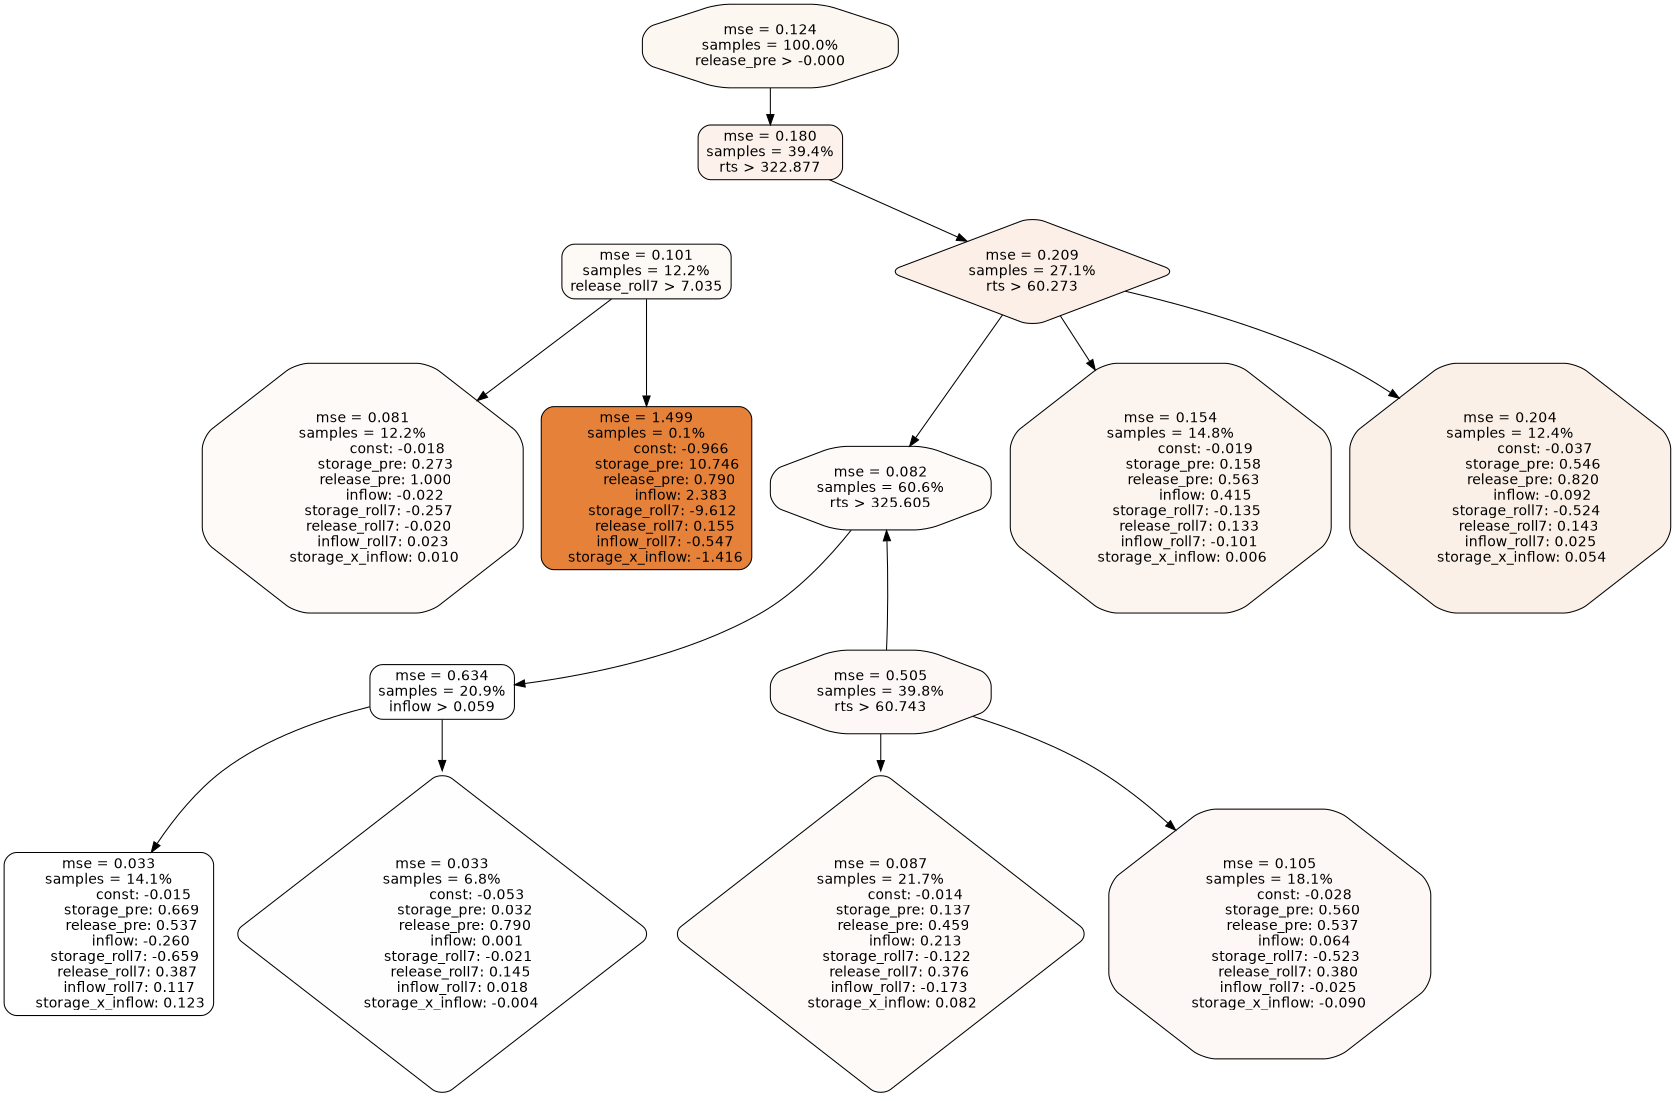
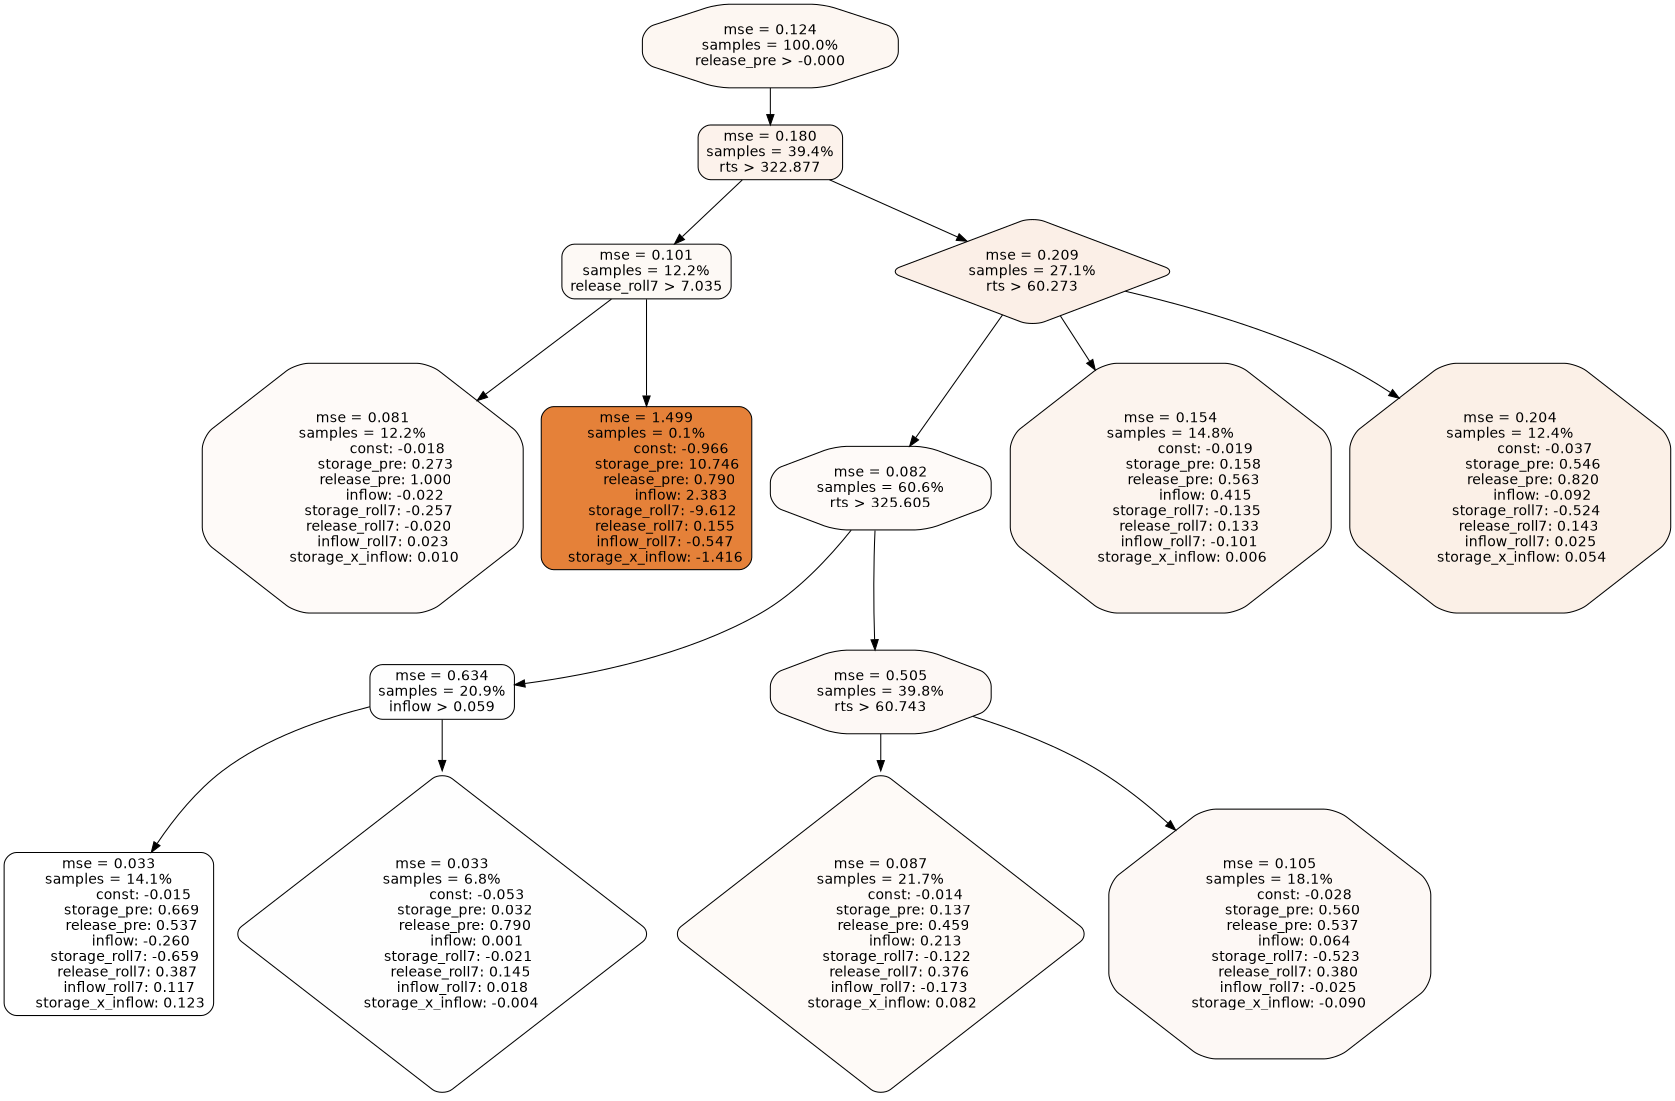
none -> (712, 208)
(888, 596) -> (874, 585)
